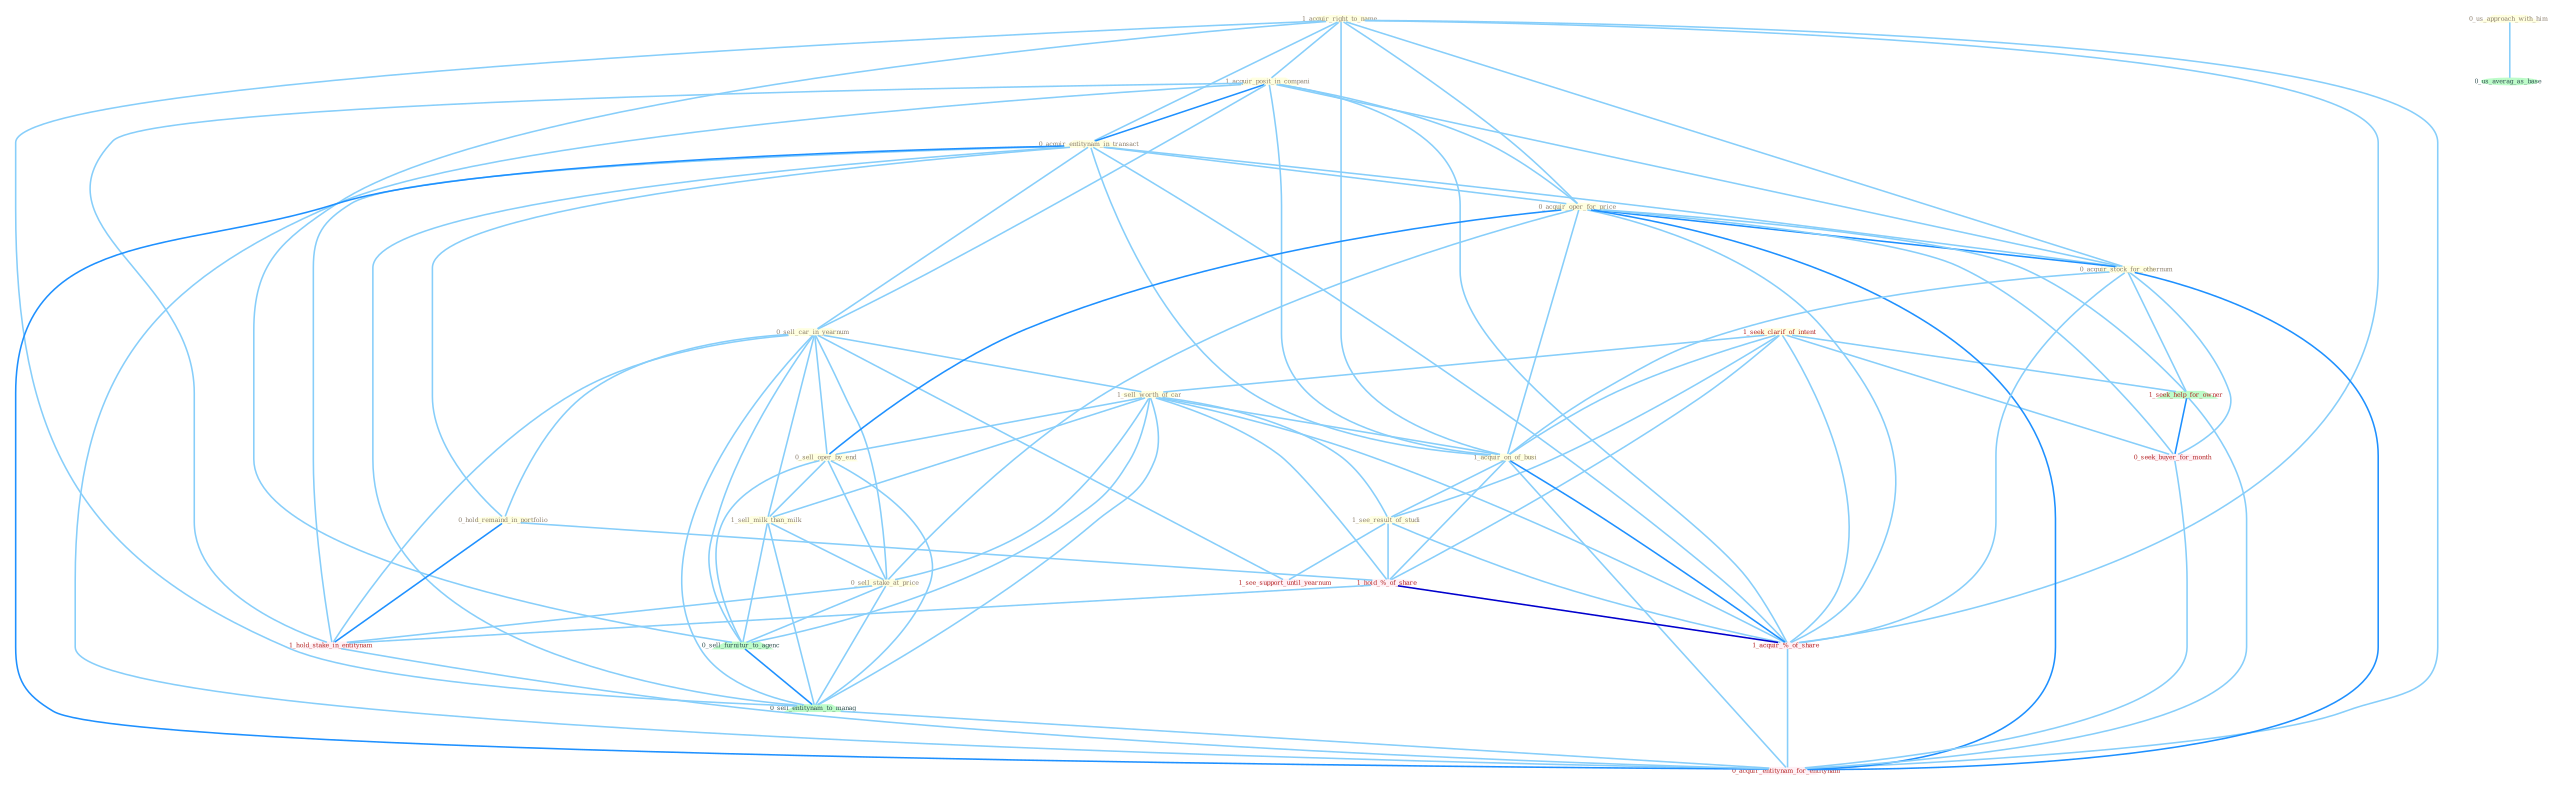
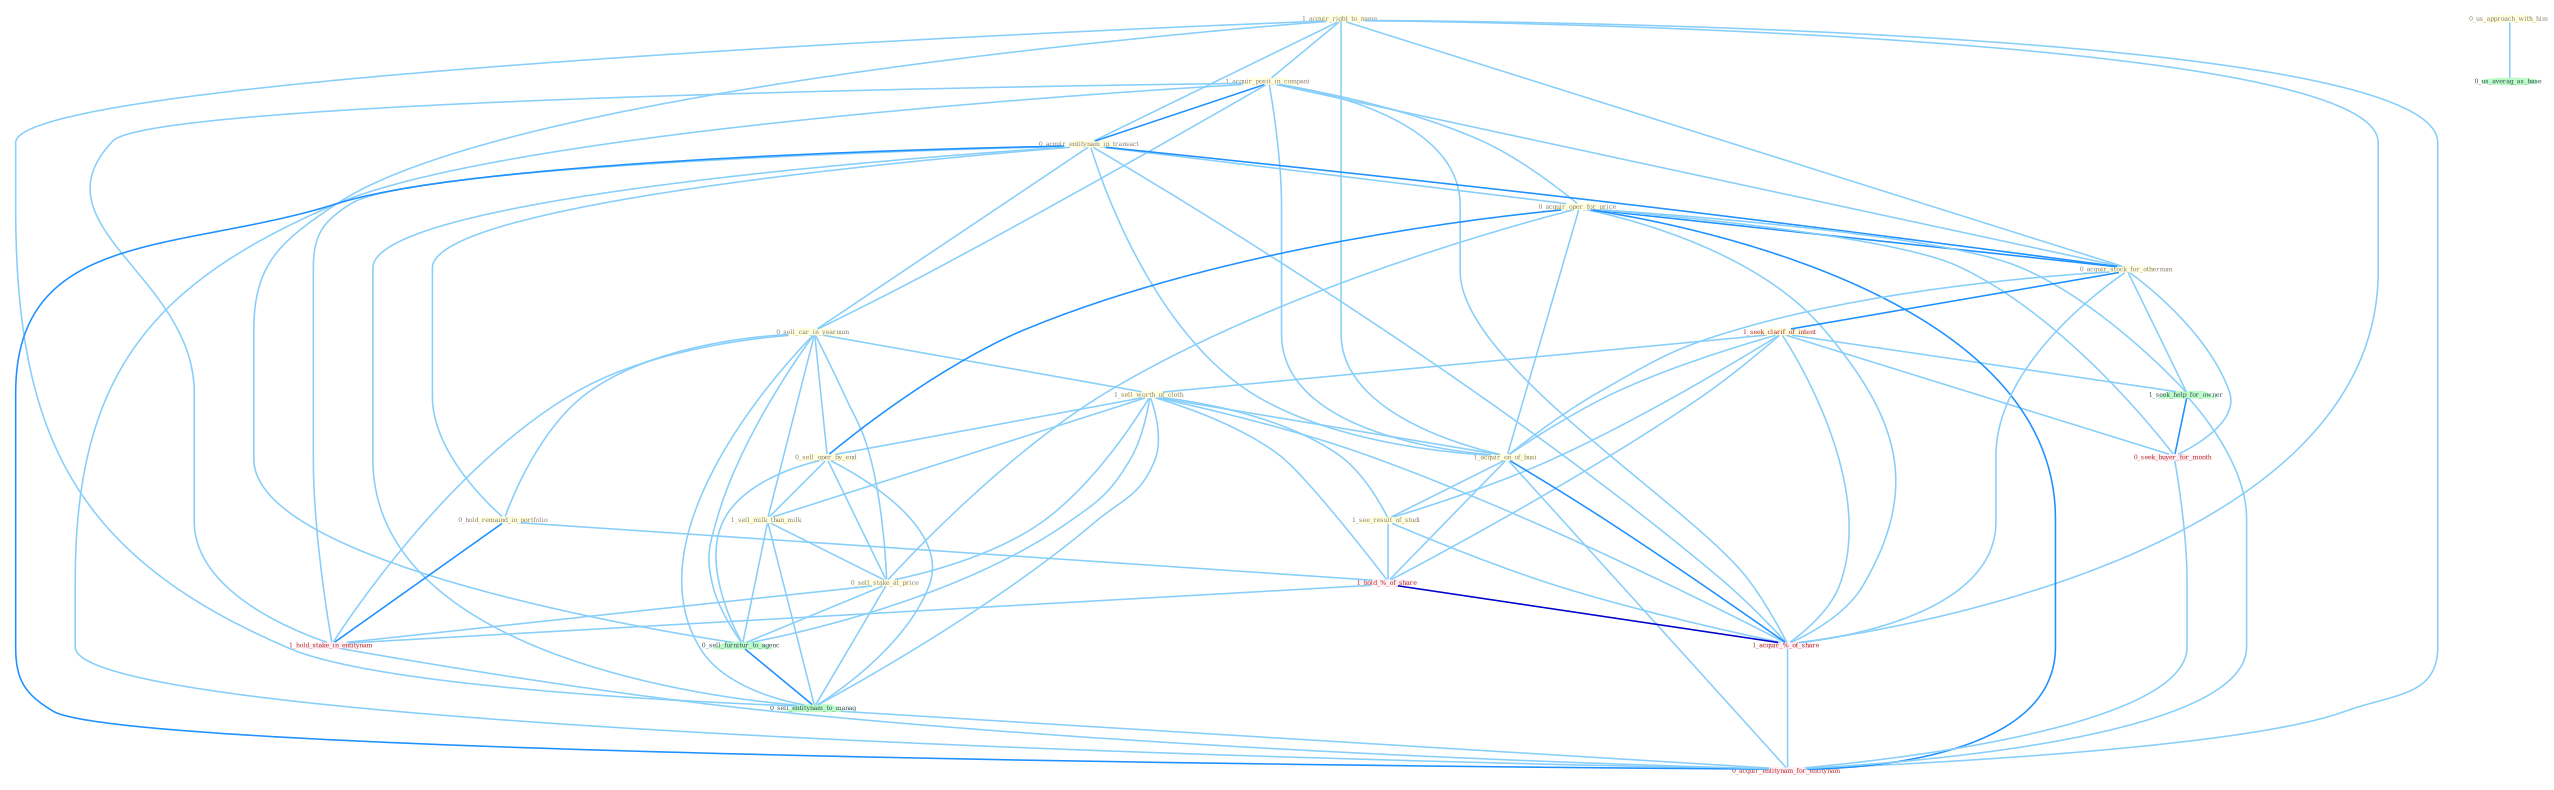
(1466, 106) -> none
(1587, 200) -> (1587, 200)
(1150, 395) -> (1150, 395)
(2187, 395) -> (2187, 395)
(1286, 583) -> none
(2358, 687) -> (1955, 301)
